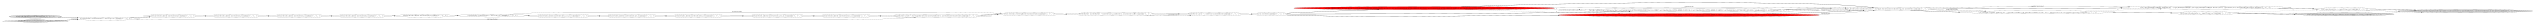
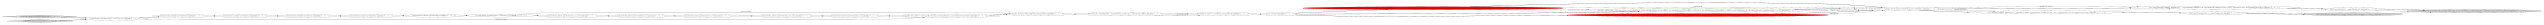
(35, 17) -> (40, 17)
